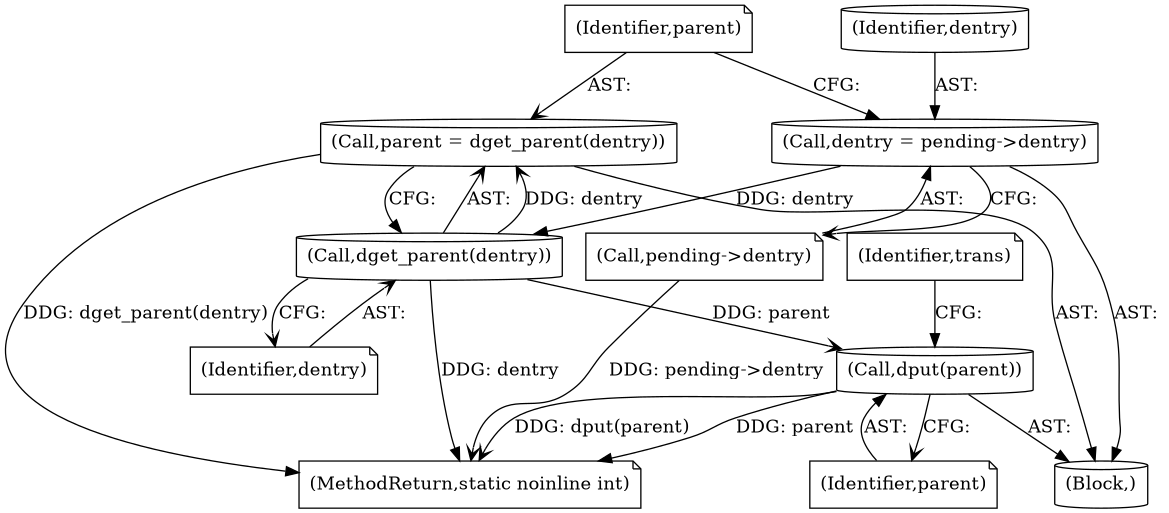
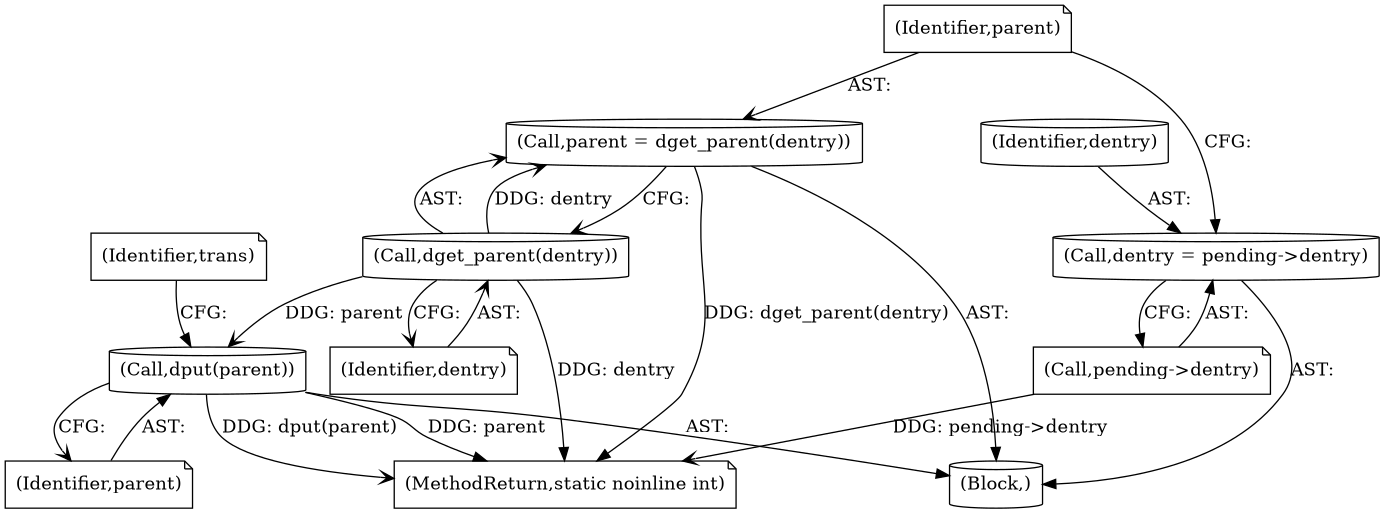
(389, 190) -> (629, 203)
(679, 203) -> none
(939, 227) -> (1144, 303)
